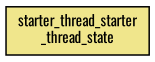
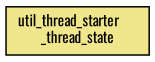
(78, 31) -> (78, 31)
